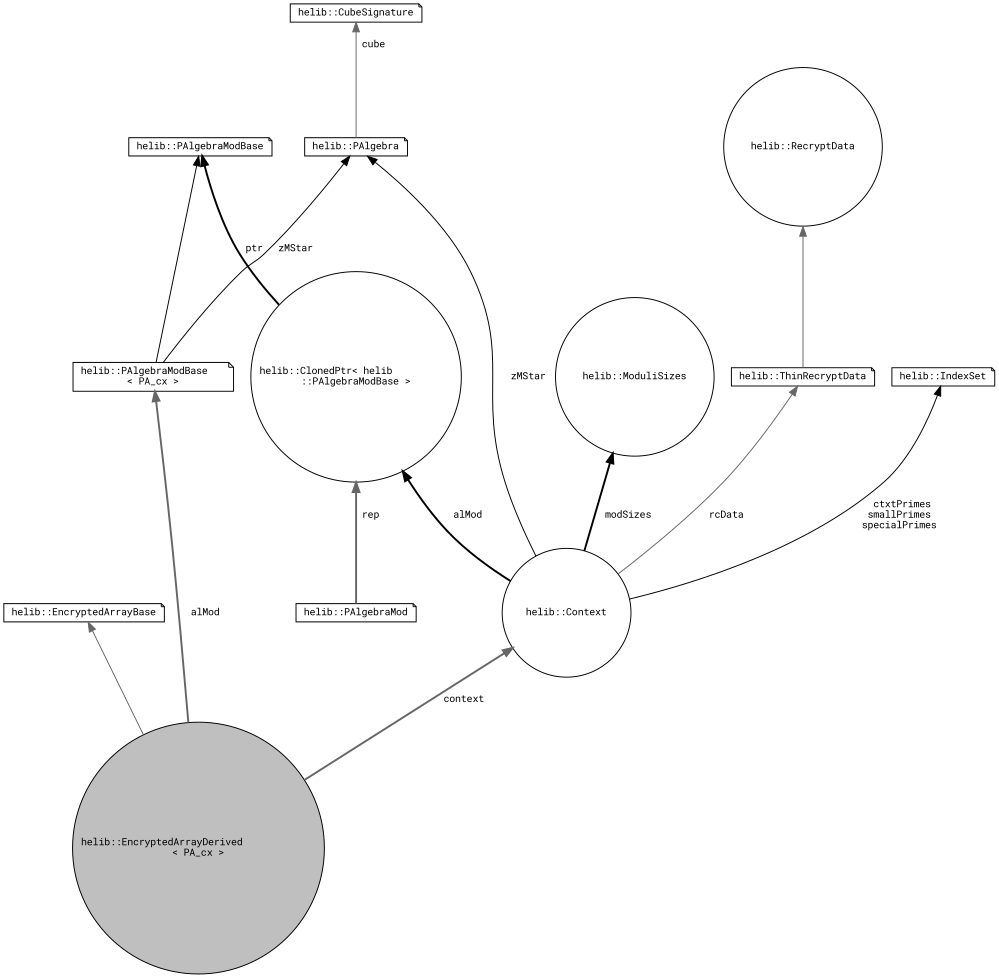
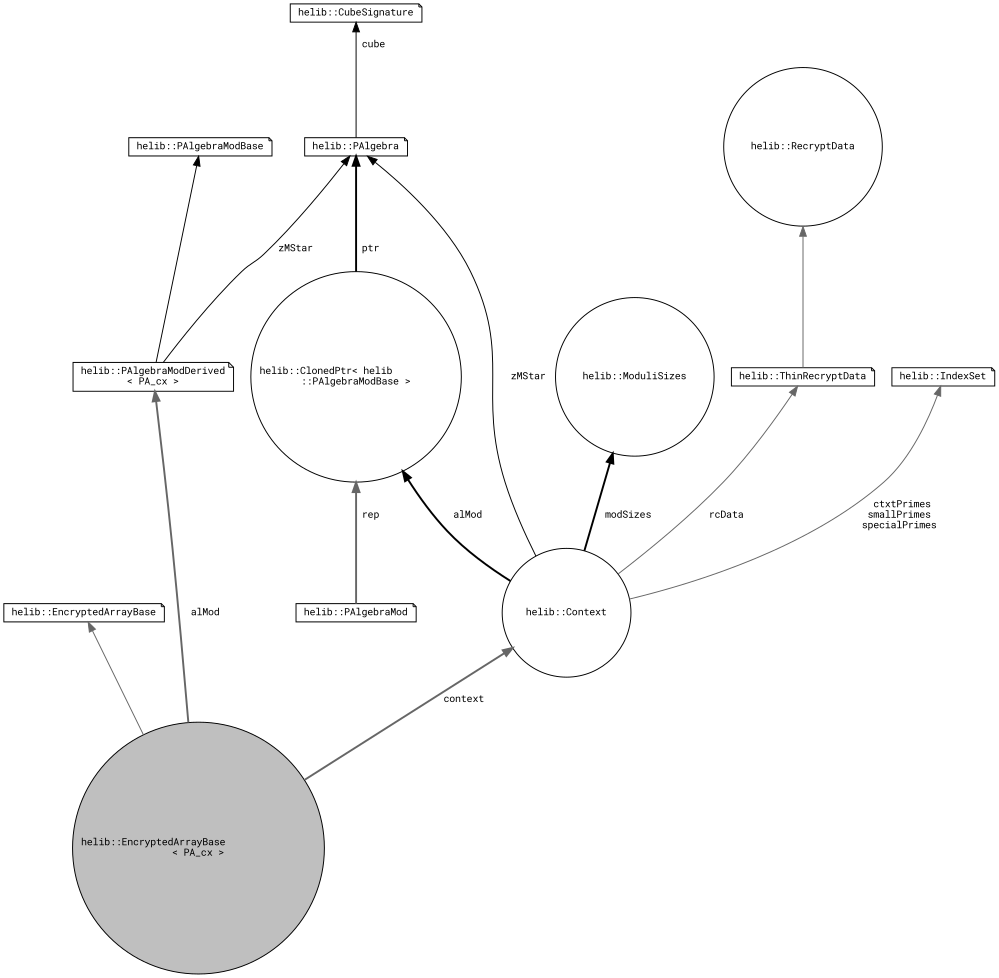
(356, 85) -> (356, 85)
(232, 240) -> (356, 219)
(153, 377) -> (153, 377)
(810, 532) -> (810, 532)
(198, 848) -> (198, 848)
